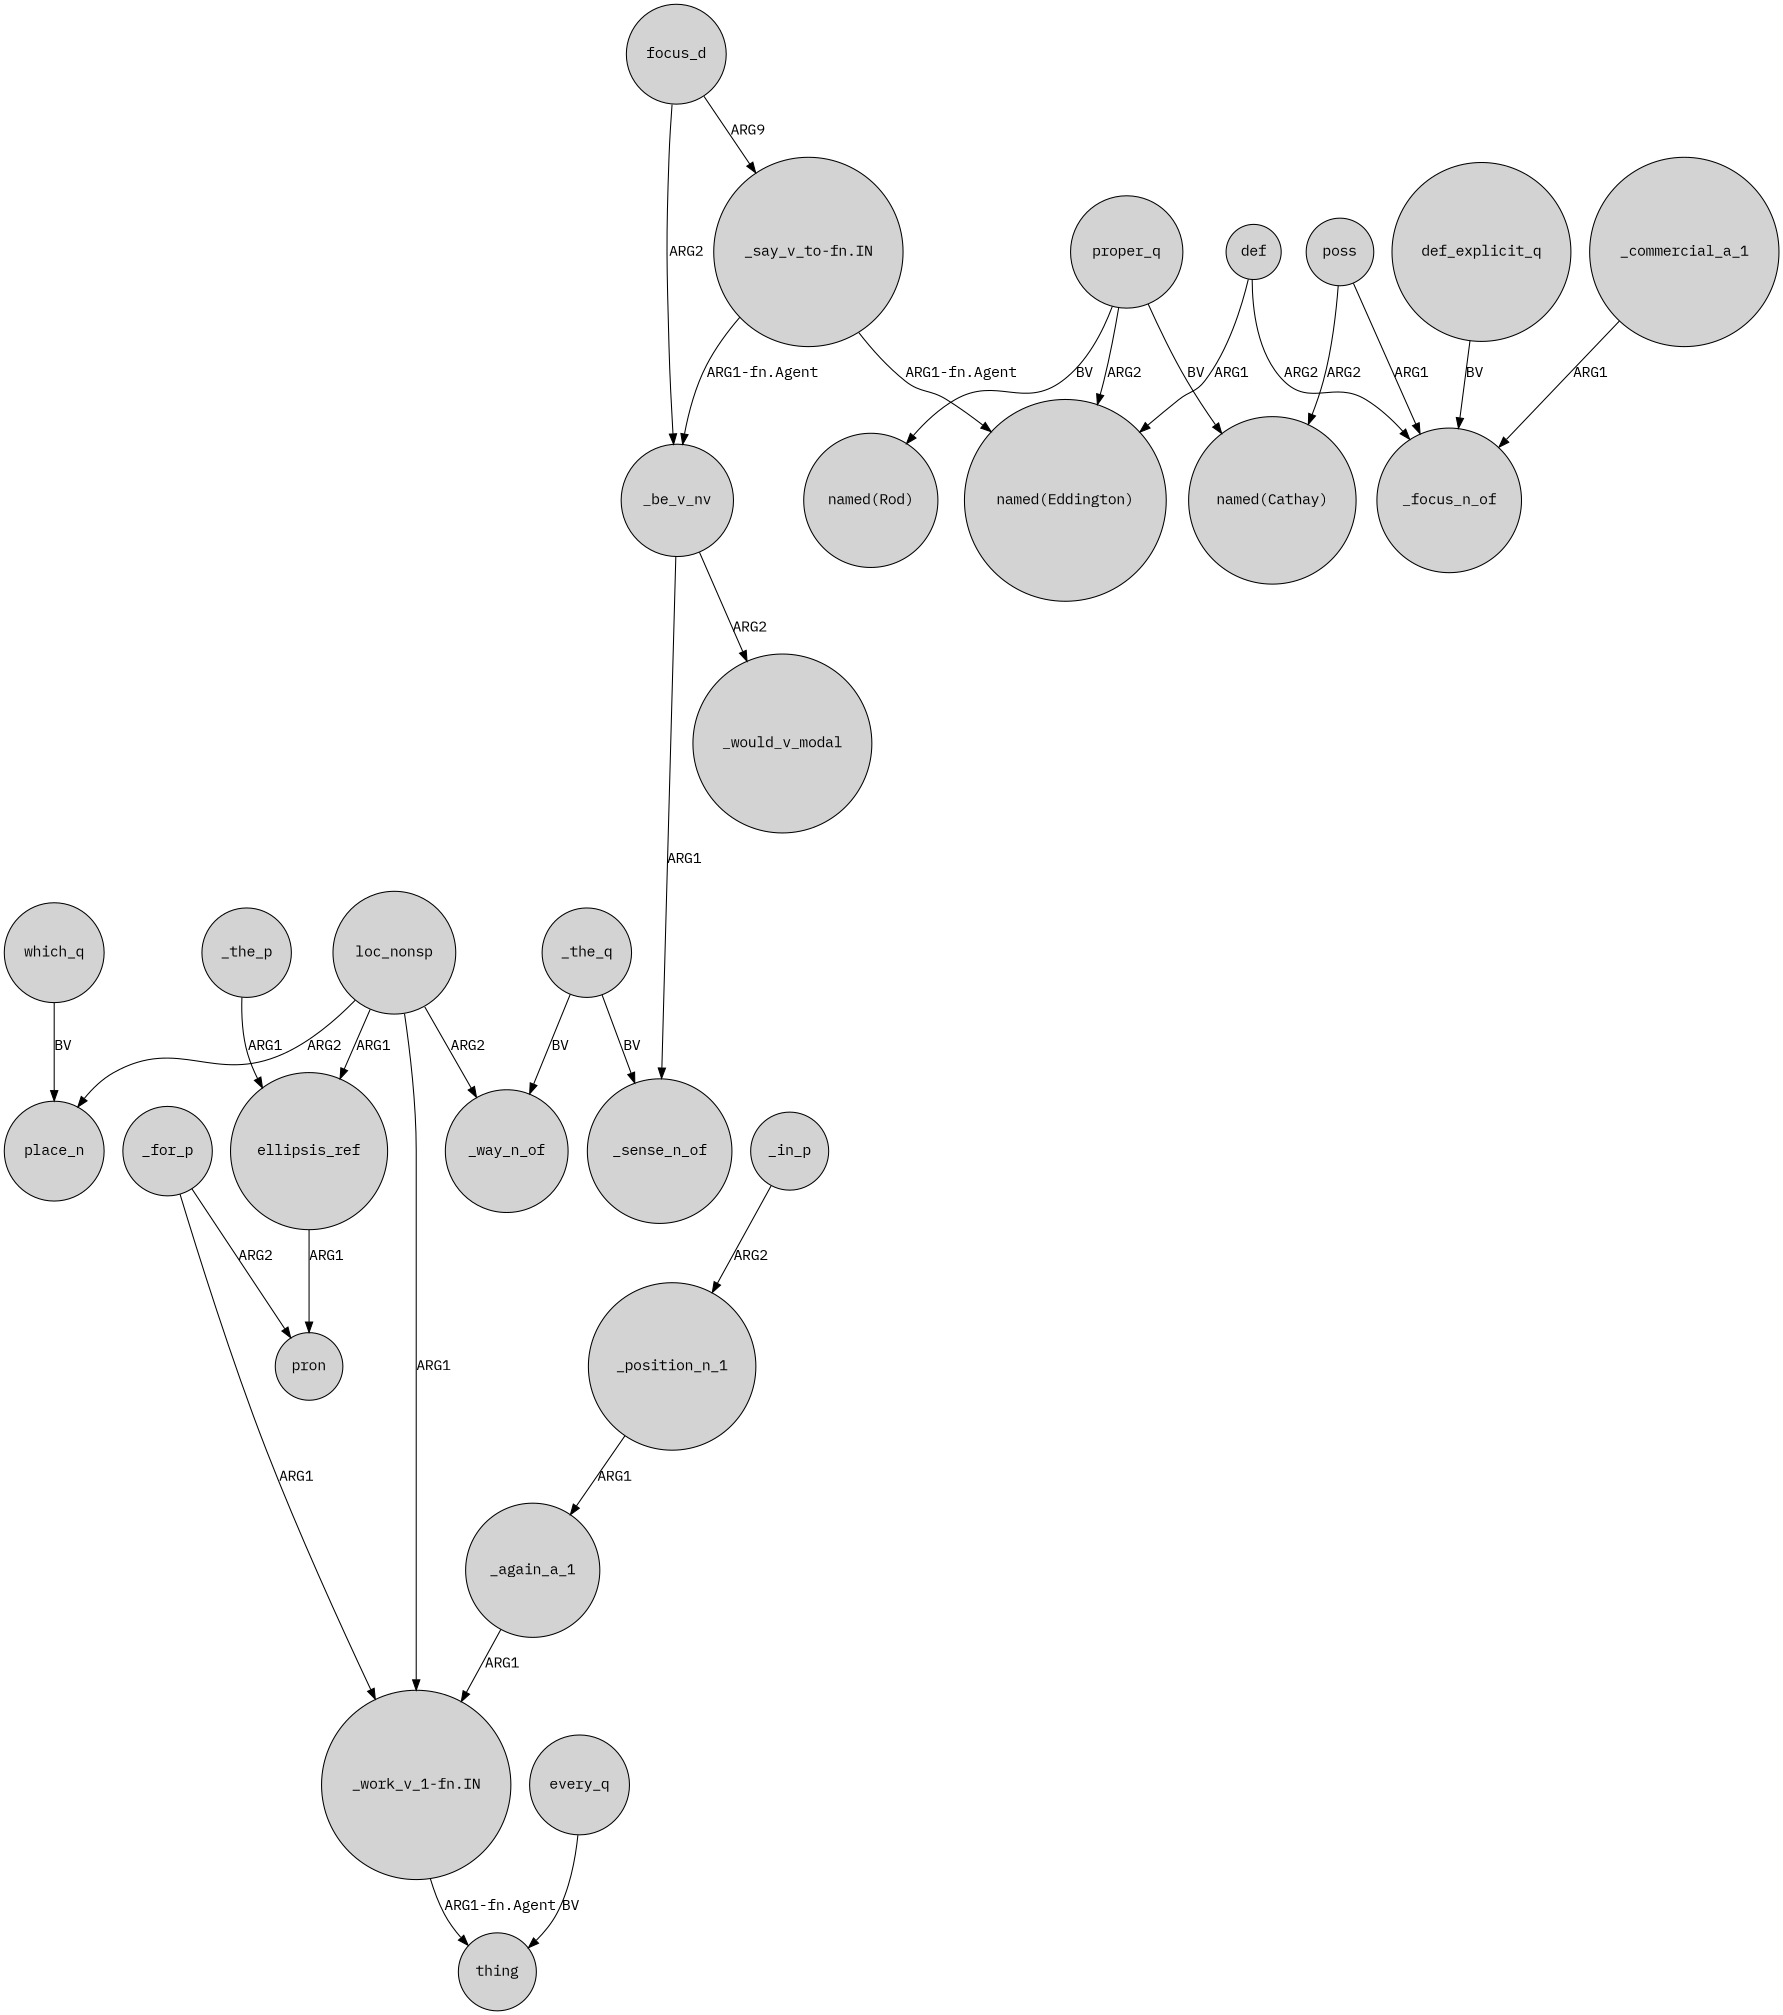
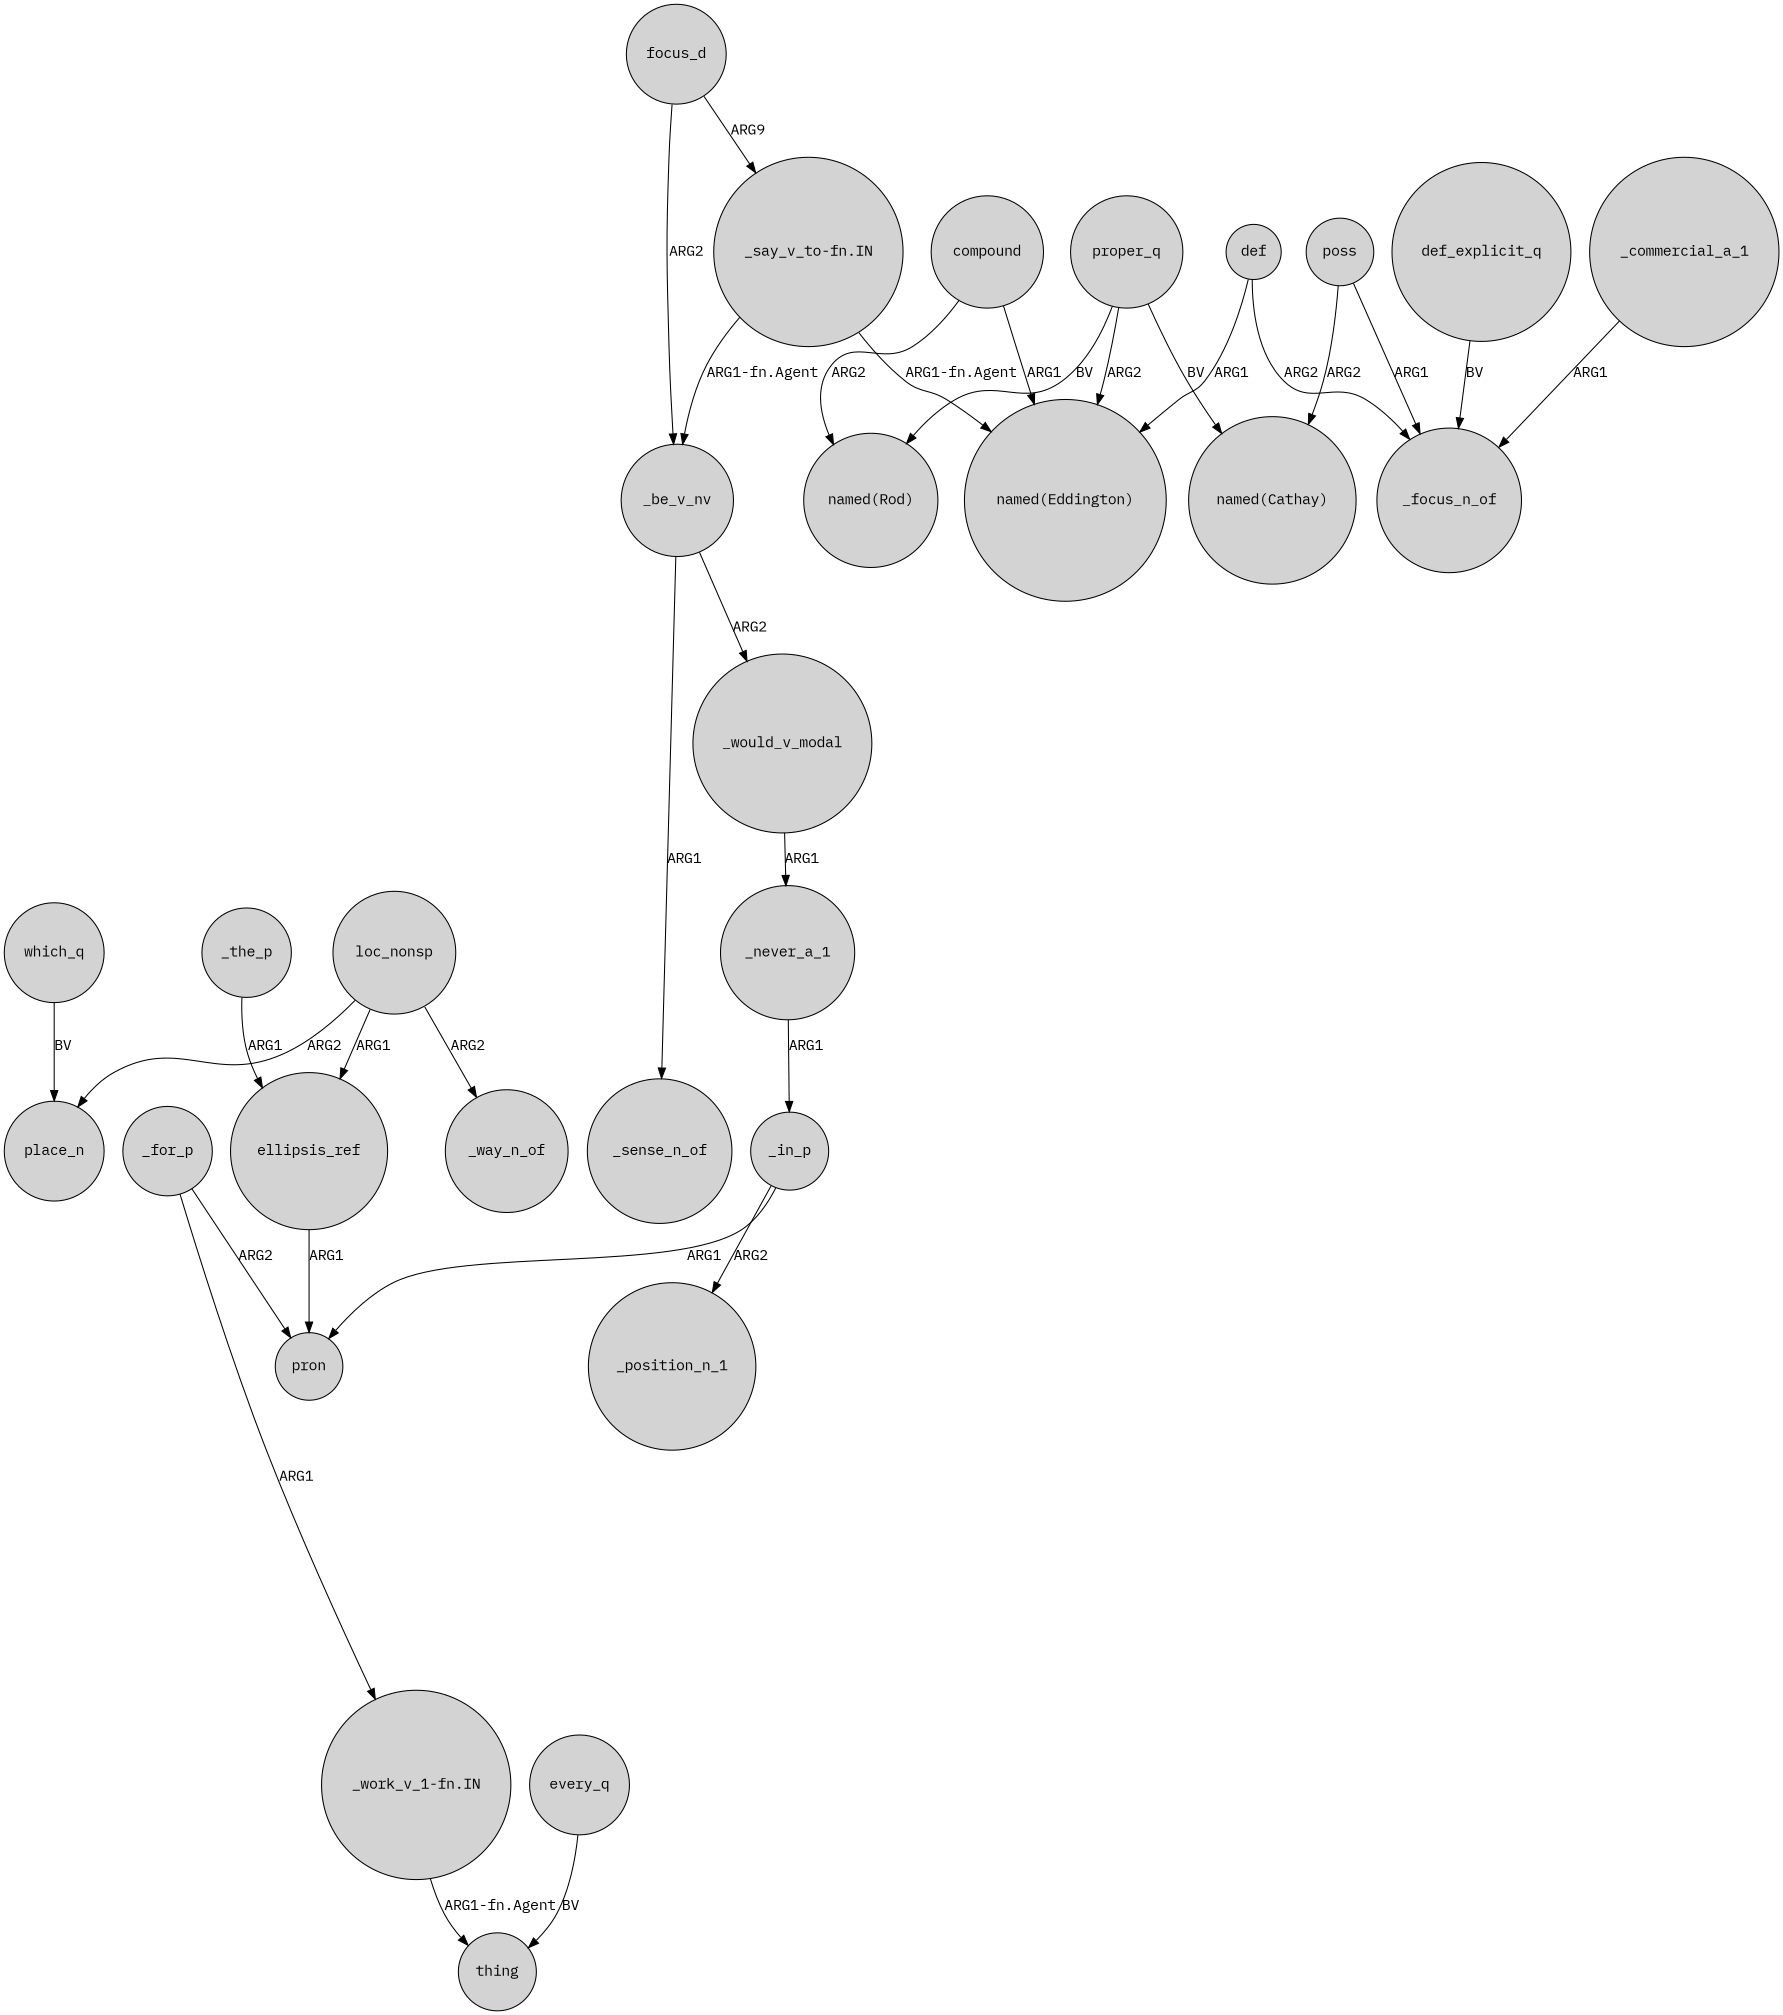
none -> (987, 252)
(587, 953) -> none
none -> (788, 953)
none -> (558, 1260)
(416, 1346) -> none
(533, 1570) -> none
